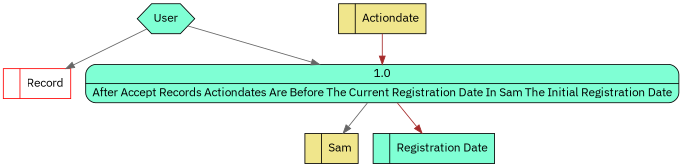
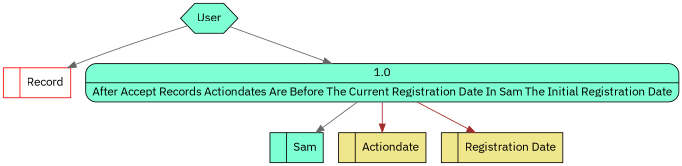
(382, 45) -> (382, 113)
(332, 149) -> (297, 148)
(434, 149) -> (502, 148)
